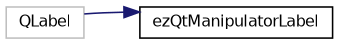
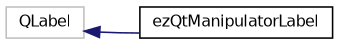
(104, 13) -> (120, 33)
